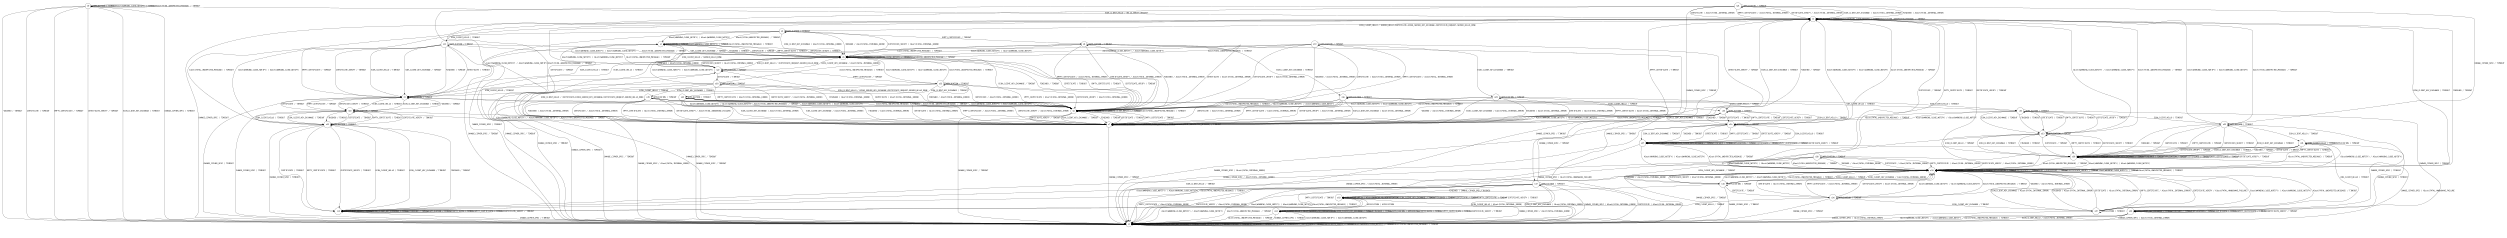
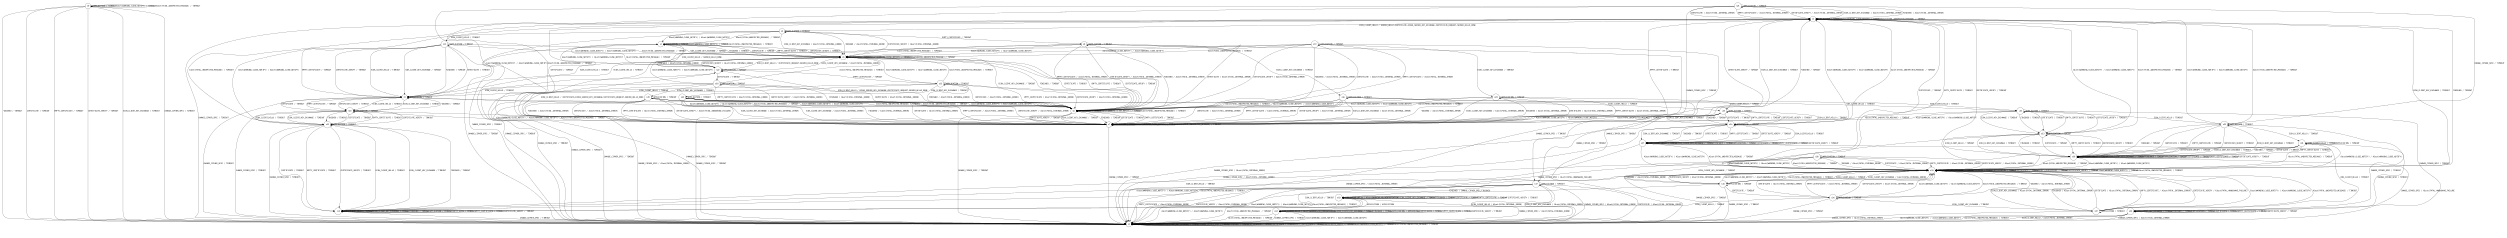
(950, 13) -> none
(1599, 104) -> (1695, 110)
(1319, 198) -> (1319, 198)
